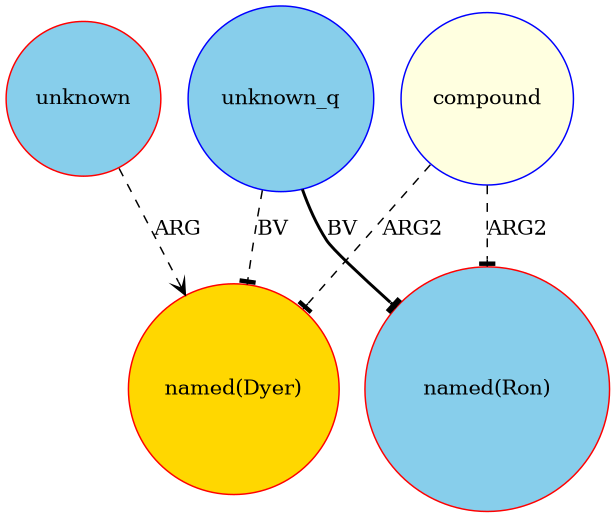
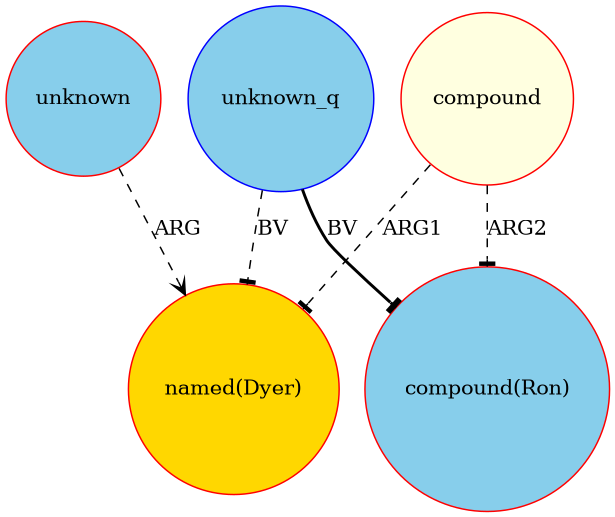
(487, 99) -> (487, 99)
(413, 229) -> (413, 229)
(487, 389) -> (487, 389)
